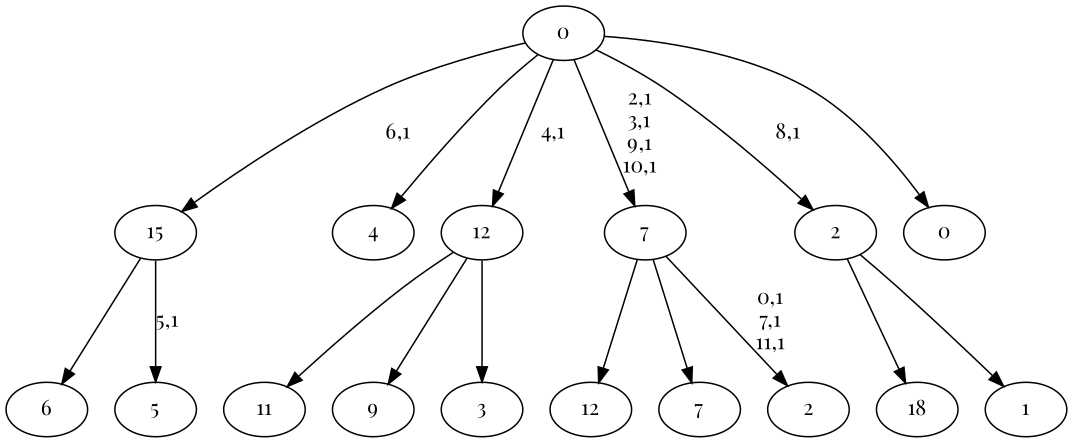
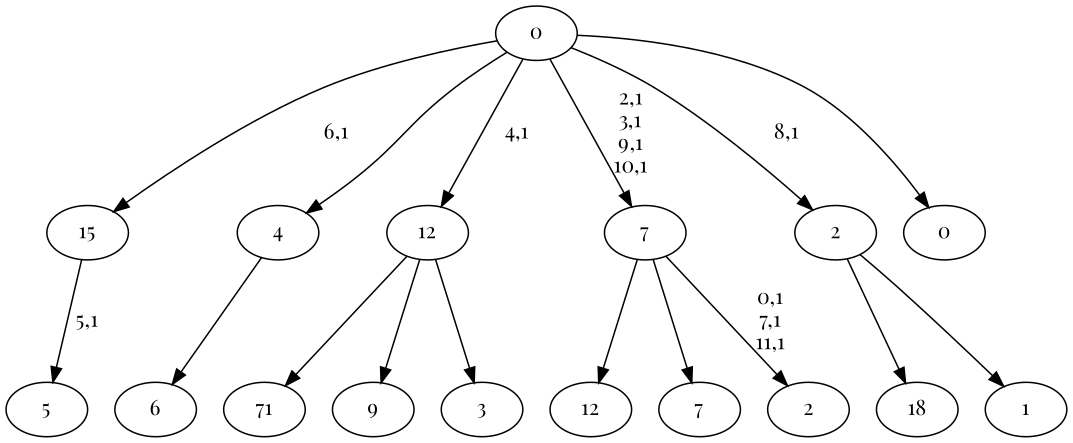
(105, 315) -> (221, 315)
(264, 410) -> (264, 410)
